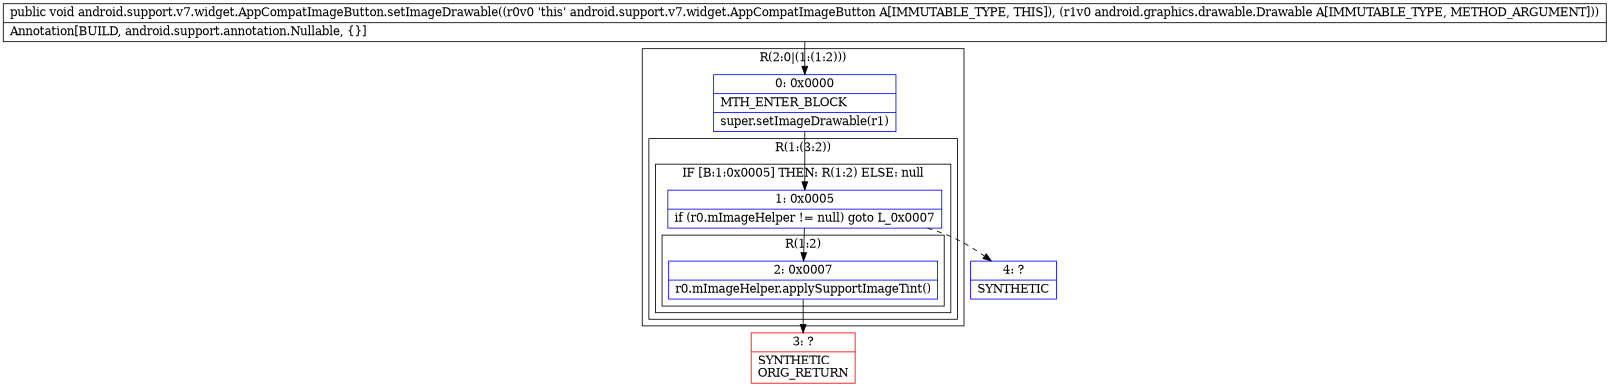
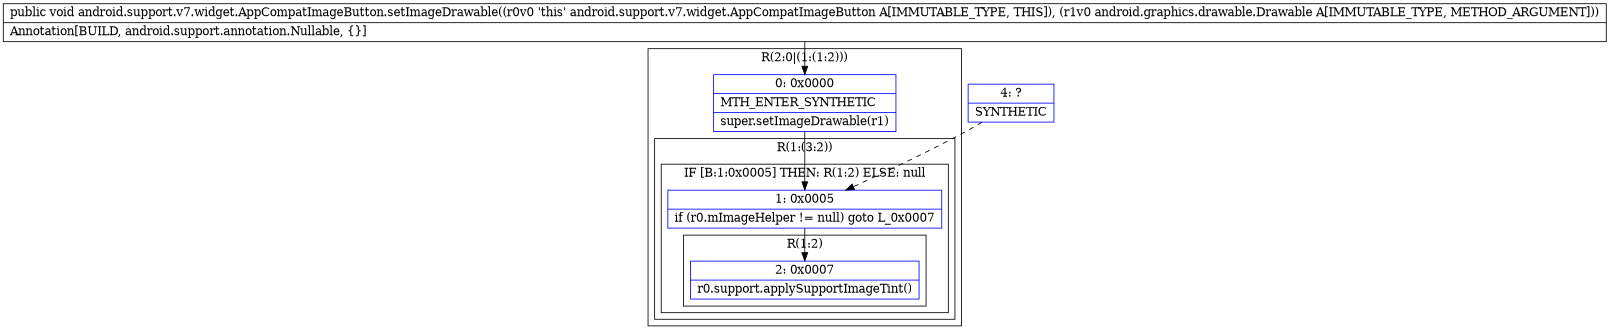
(784, 103) -> (798, 103)
(970, 246) -> (919, 156)
(803, 289) -> (805, 289)
(803, 358) -> none
